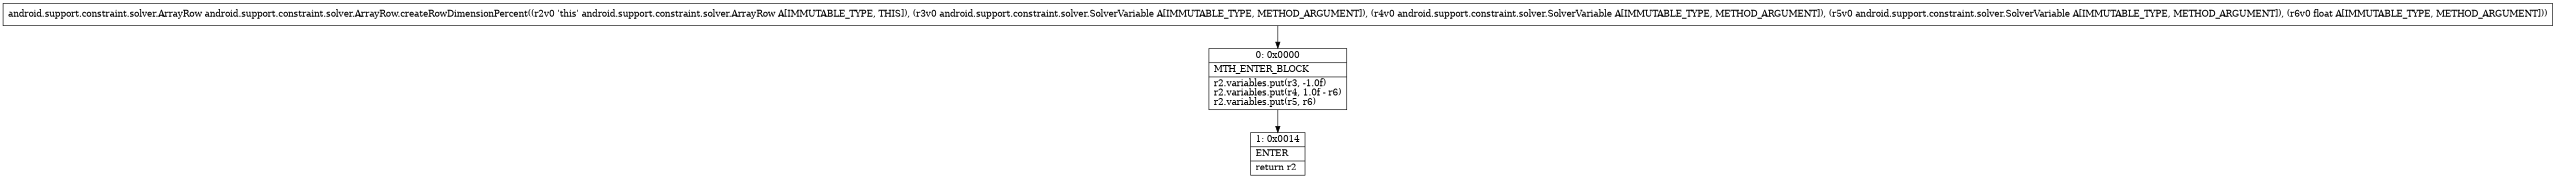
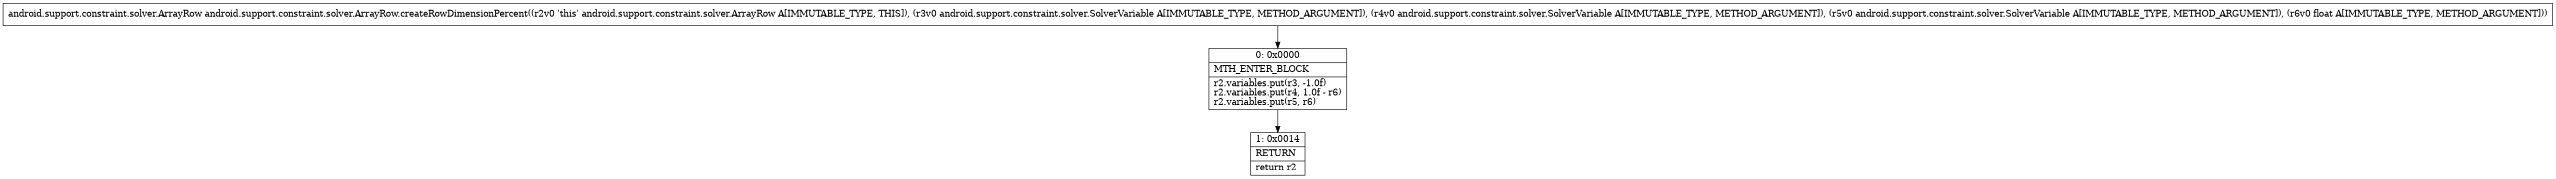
(1272, 154) -> (1276, 154)
